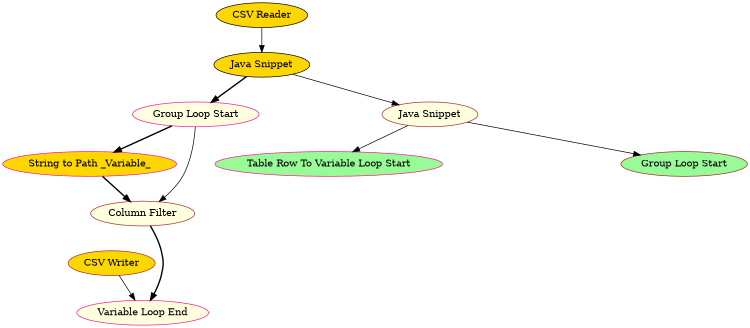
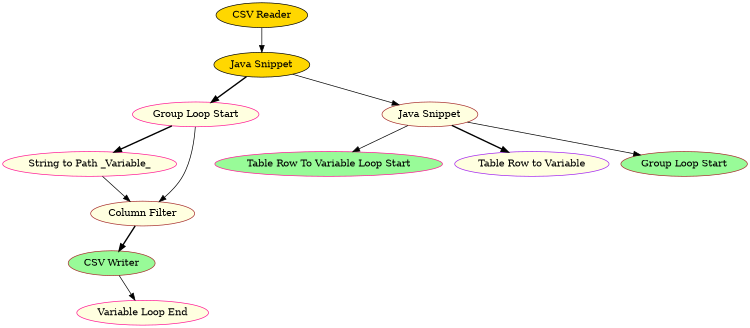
(90, 164) -> (90, 164)
none -> (532, 164)
(114, 187) -> (114, 187)
(163, 260) -> (129, 235)
(112, 263) -> (112, 263)
